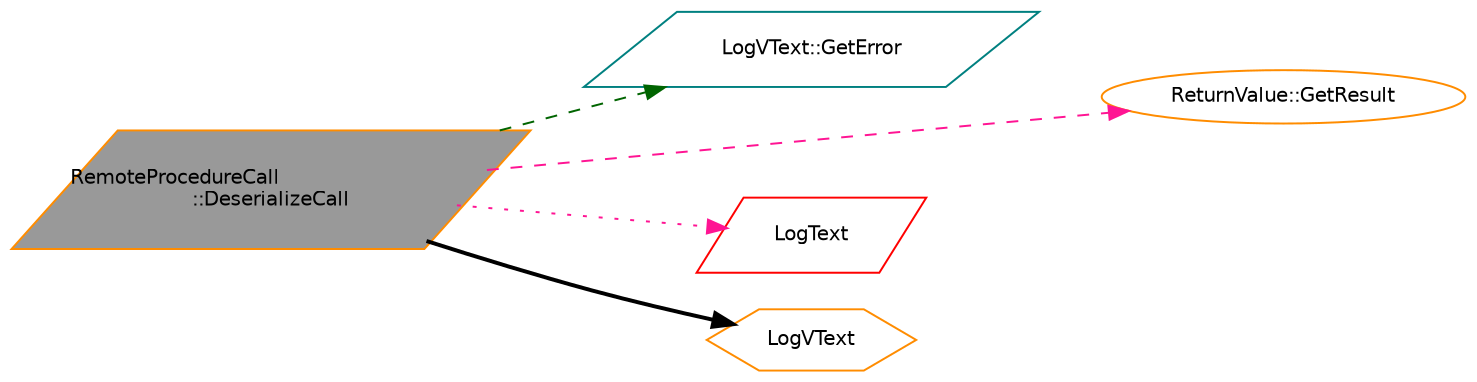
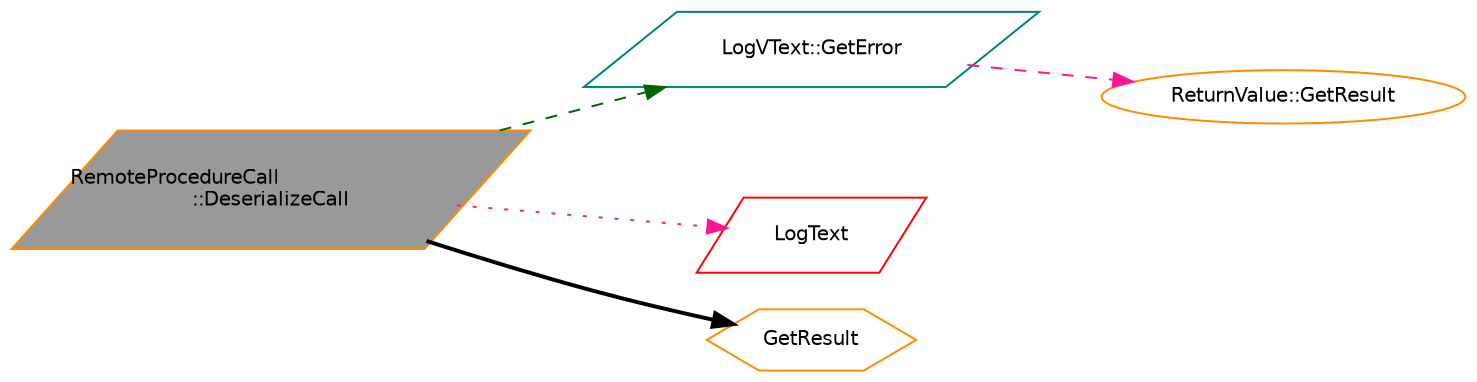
(798, 141) -> (1040, 72)
(811, 340) -> (811, 340)
